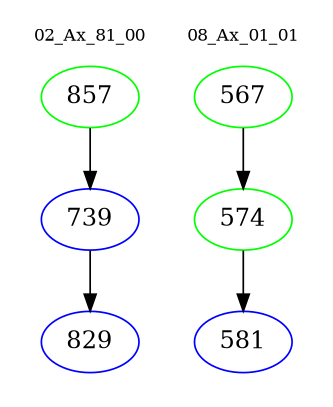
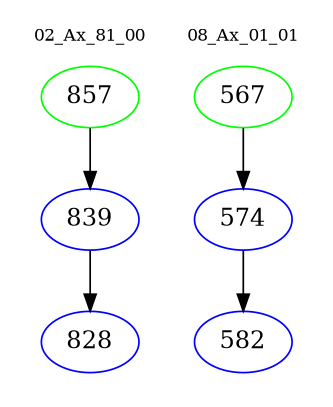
(90, 219) -> (90, 219)
(243, 219) -> (243, 219)
(90, 342) -> (90, 342)
(243, 342) -> (243, 342)
